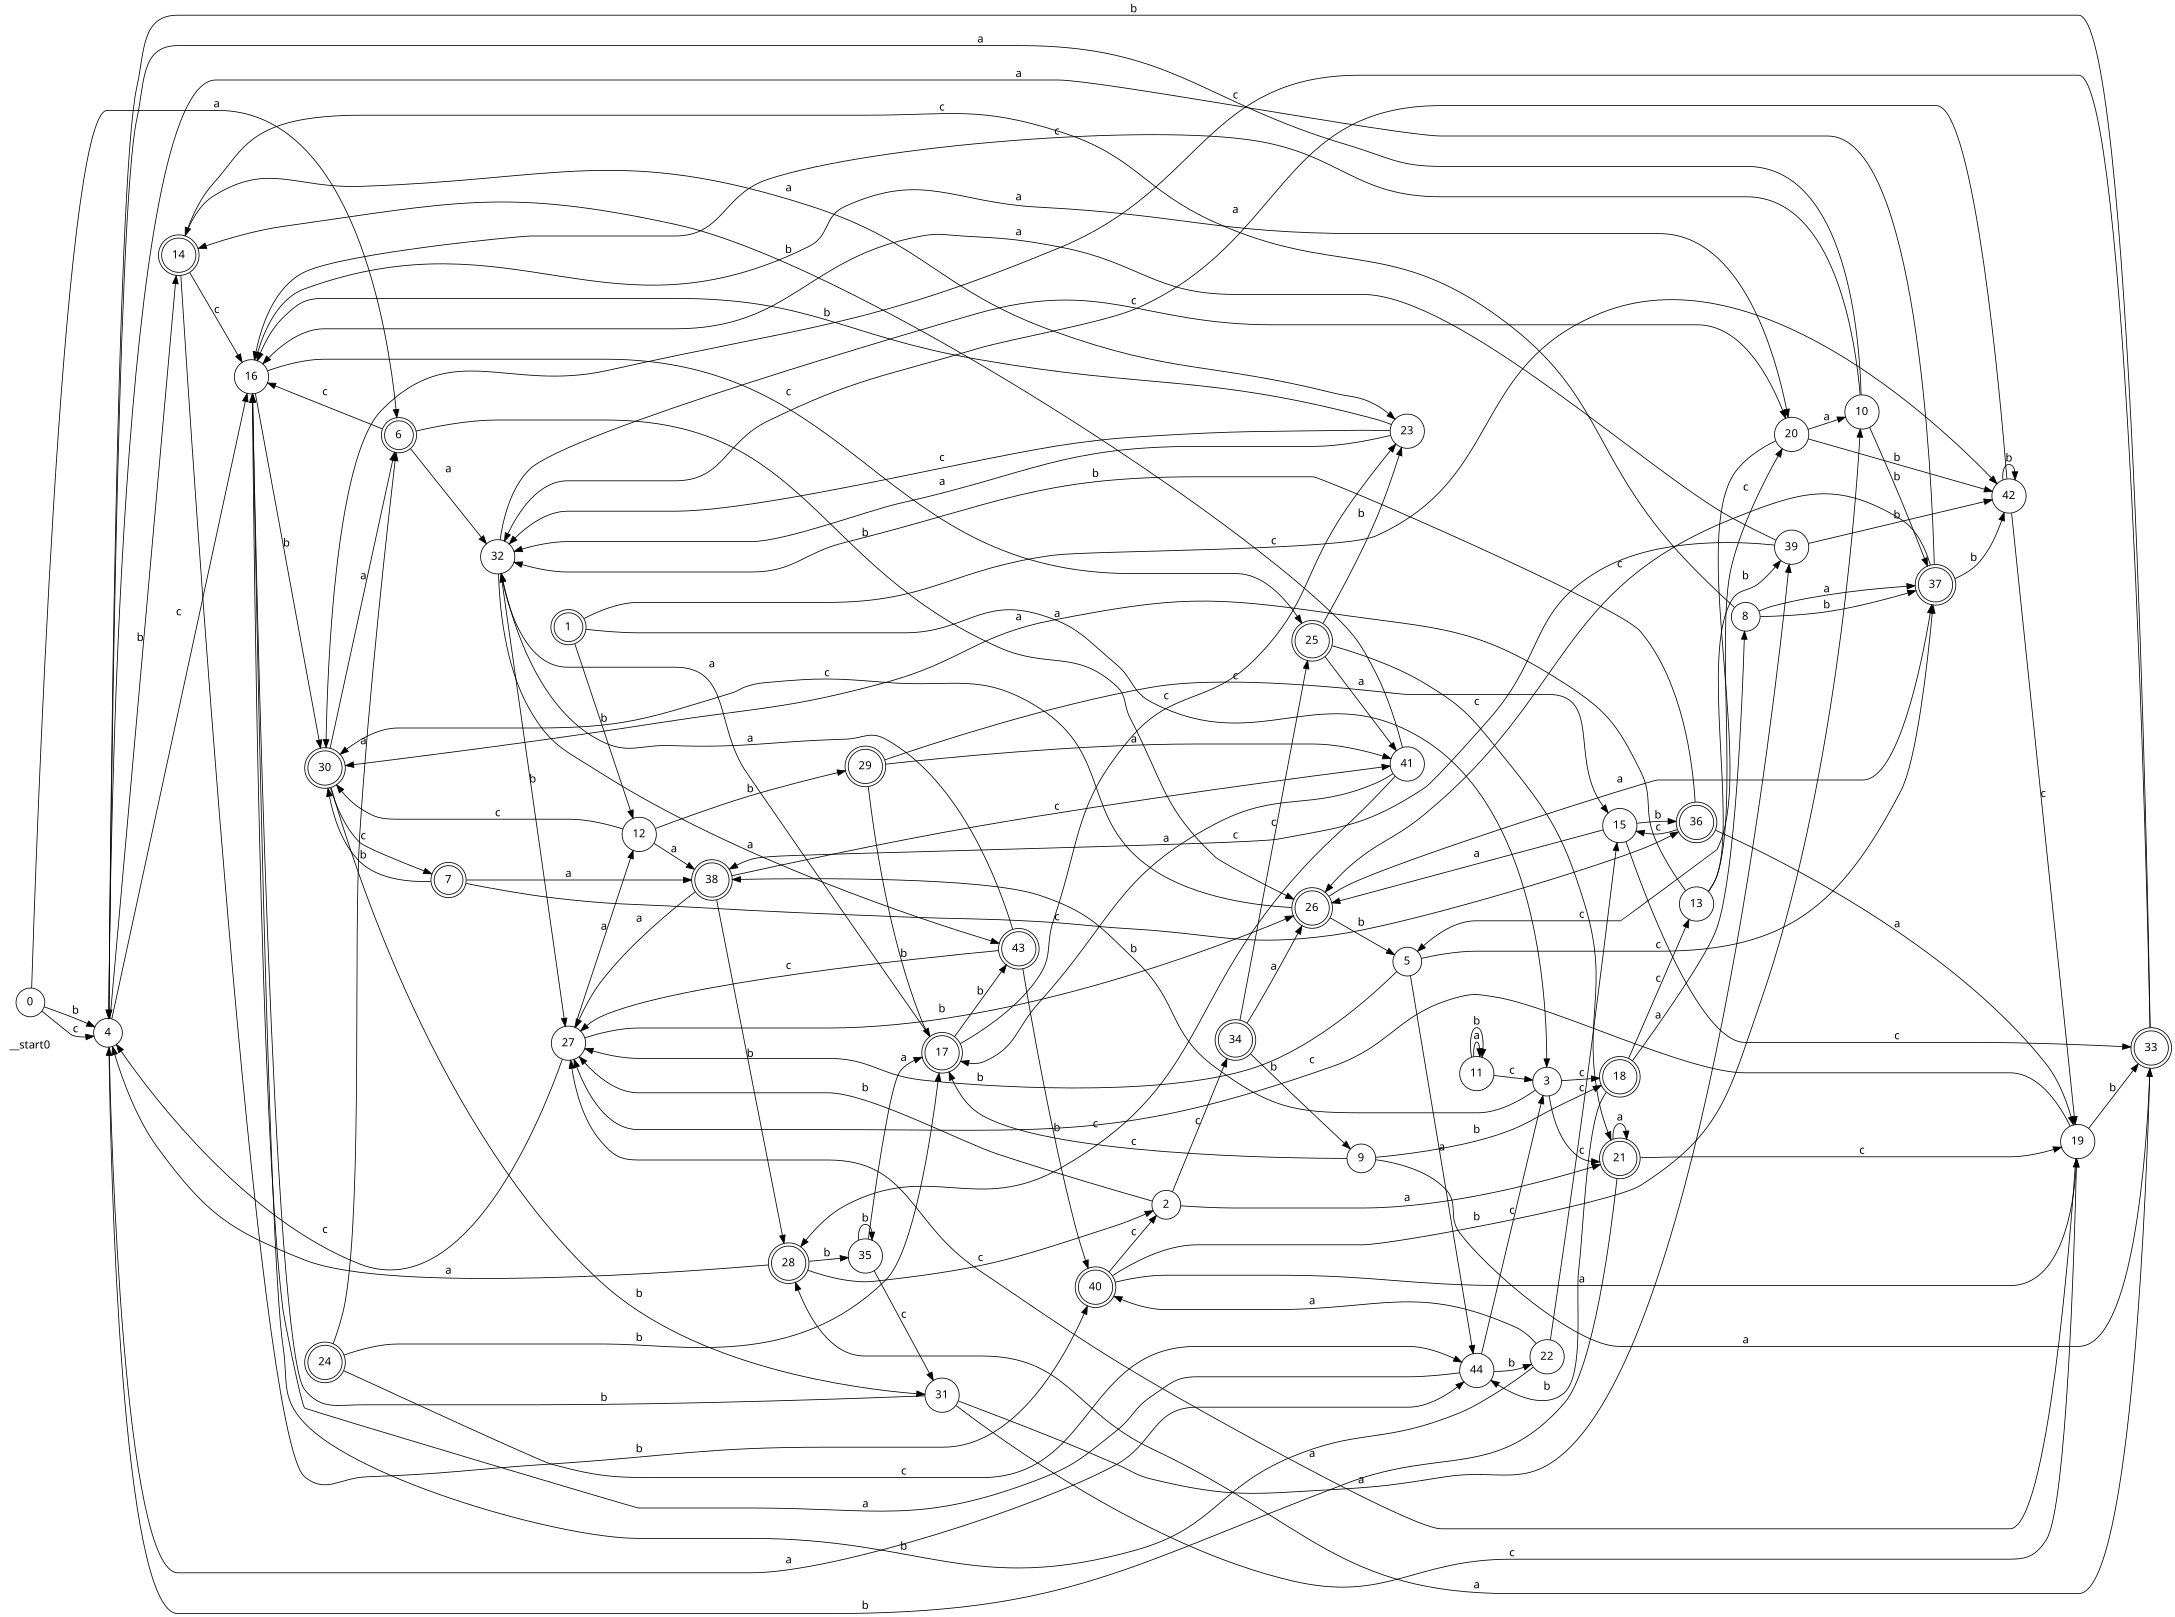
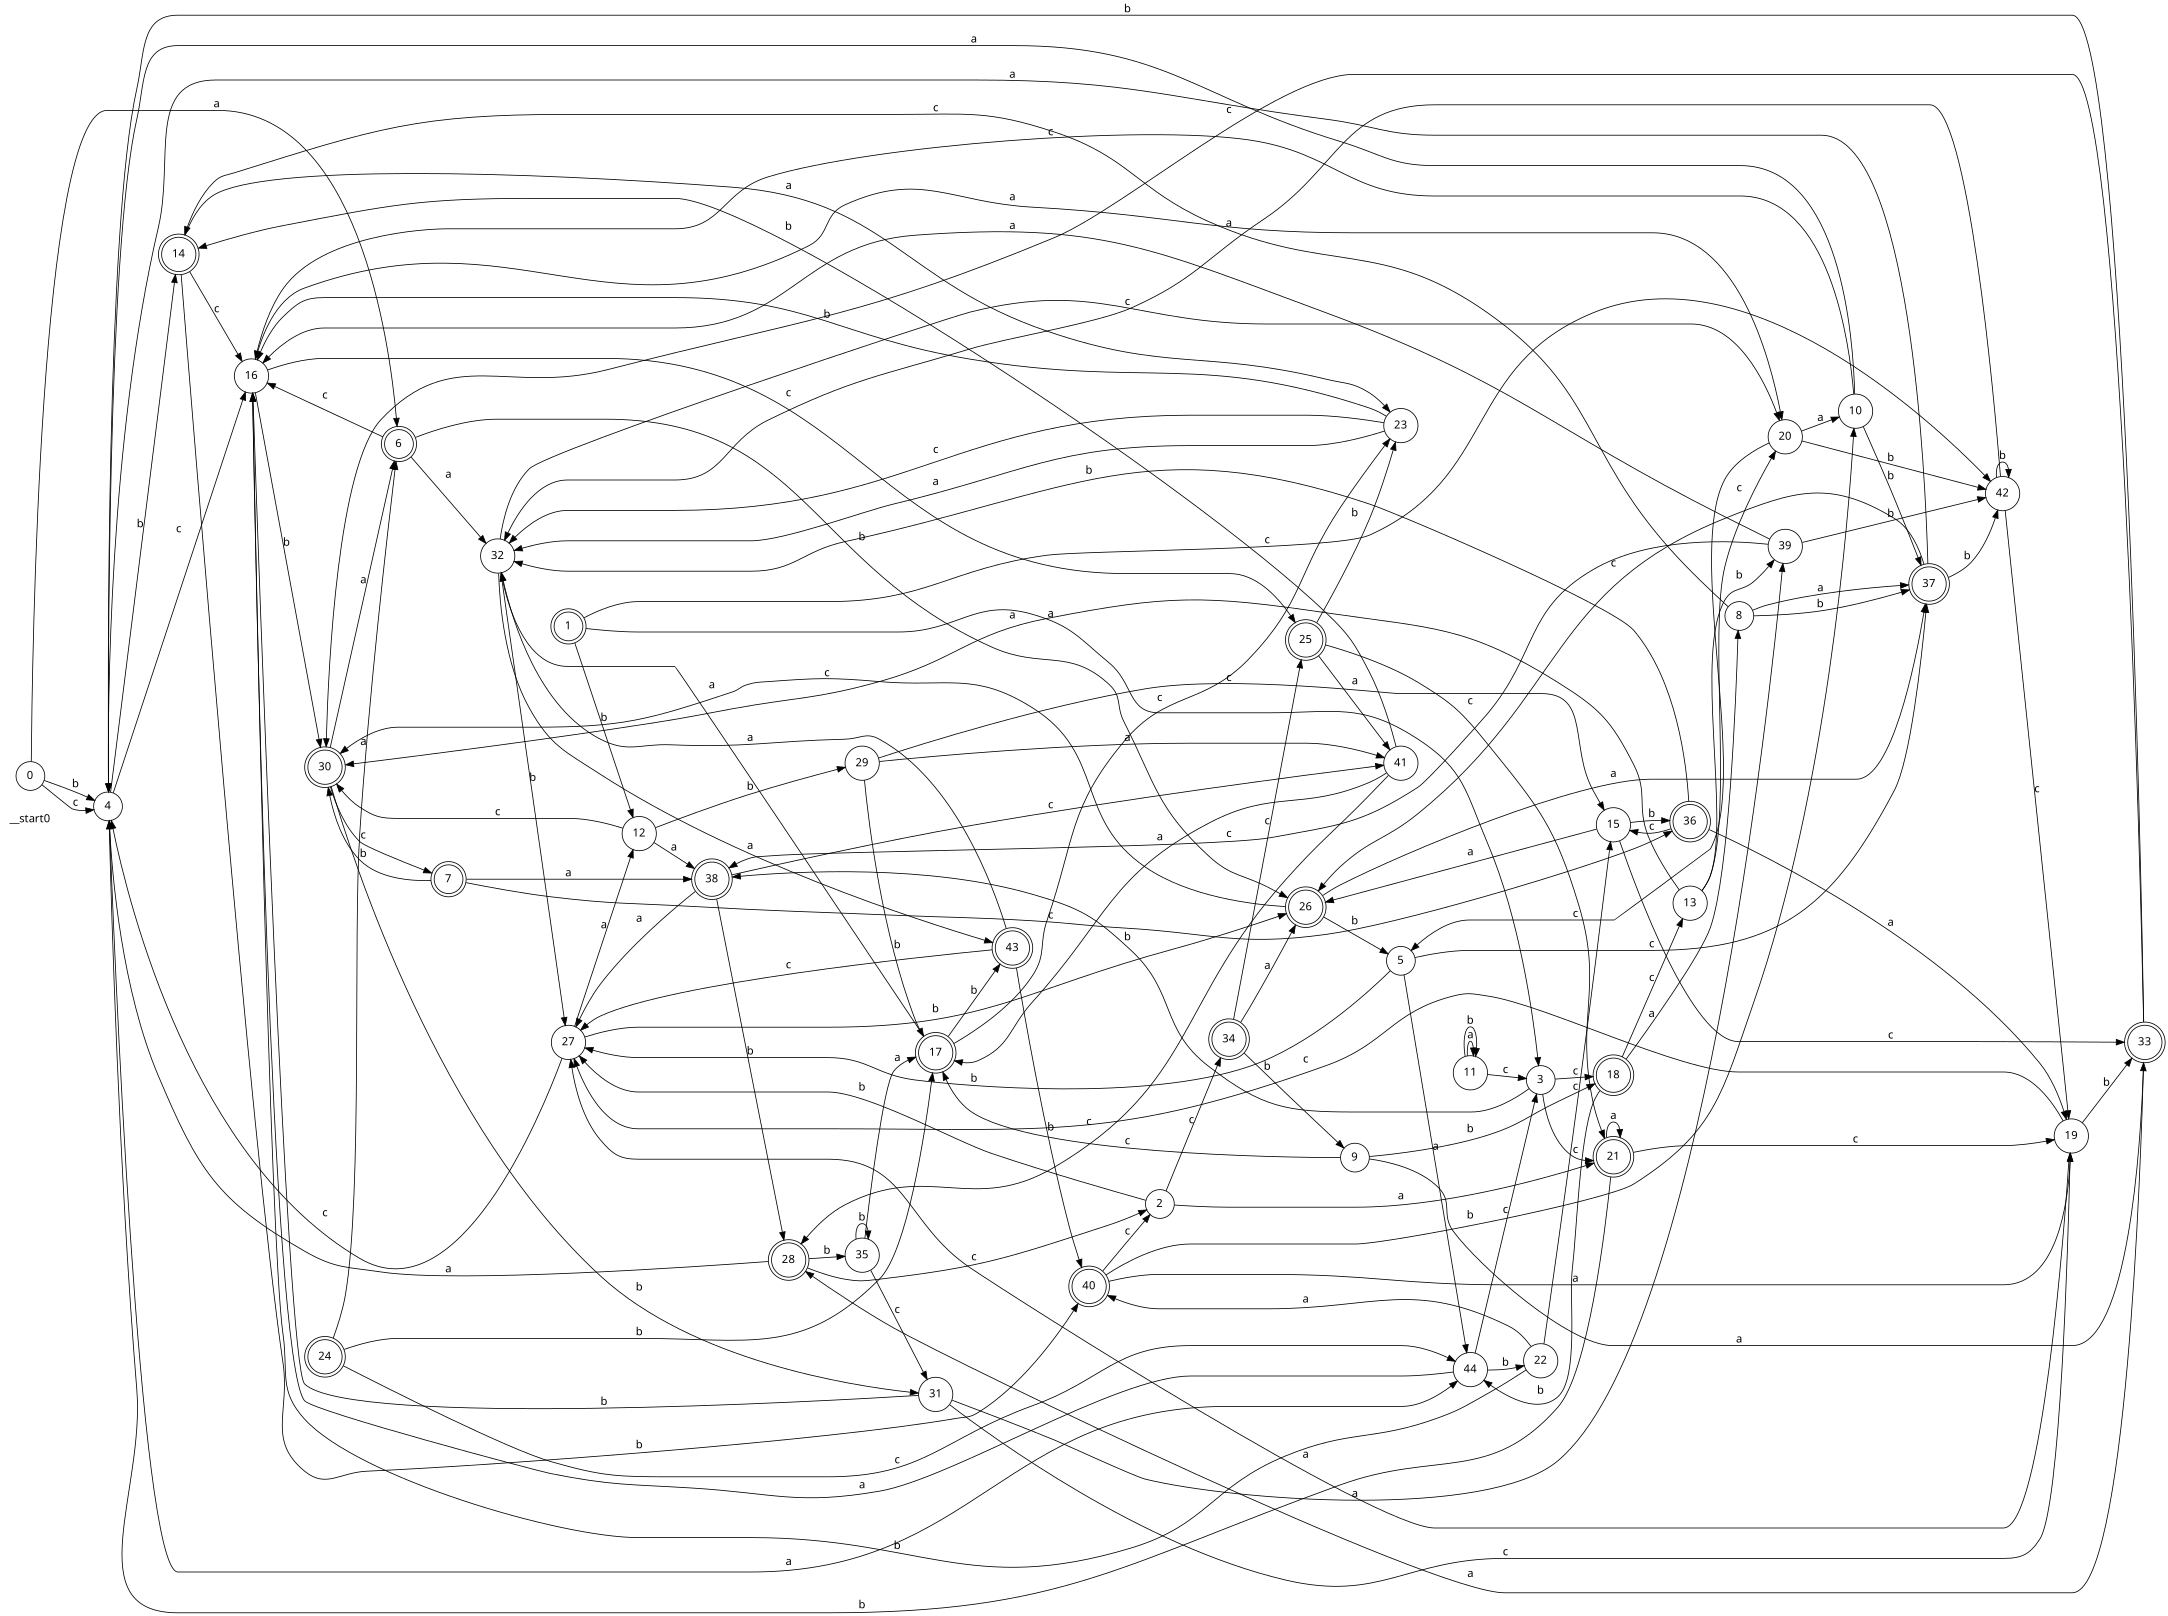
(865, 766) -> (862, 763)
